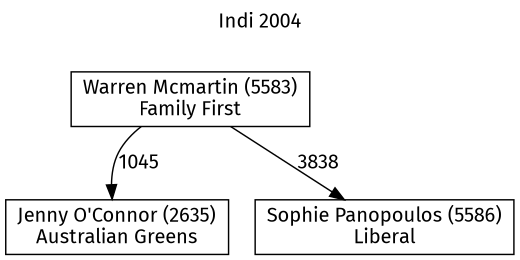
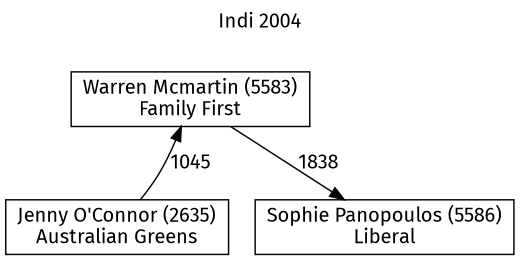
(119, 152) -> (160, 171)
(318, 163) -> (318, 163)
